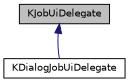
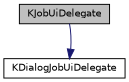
(58, 46) -> (71, 36)
